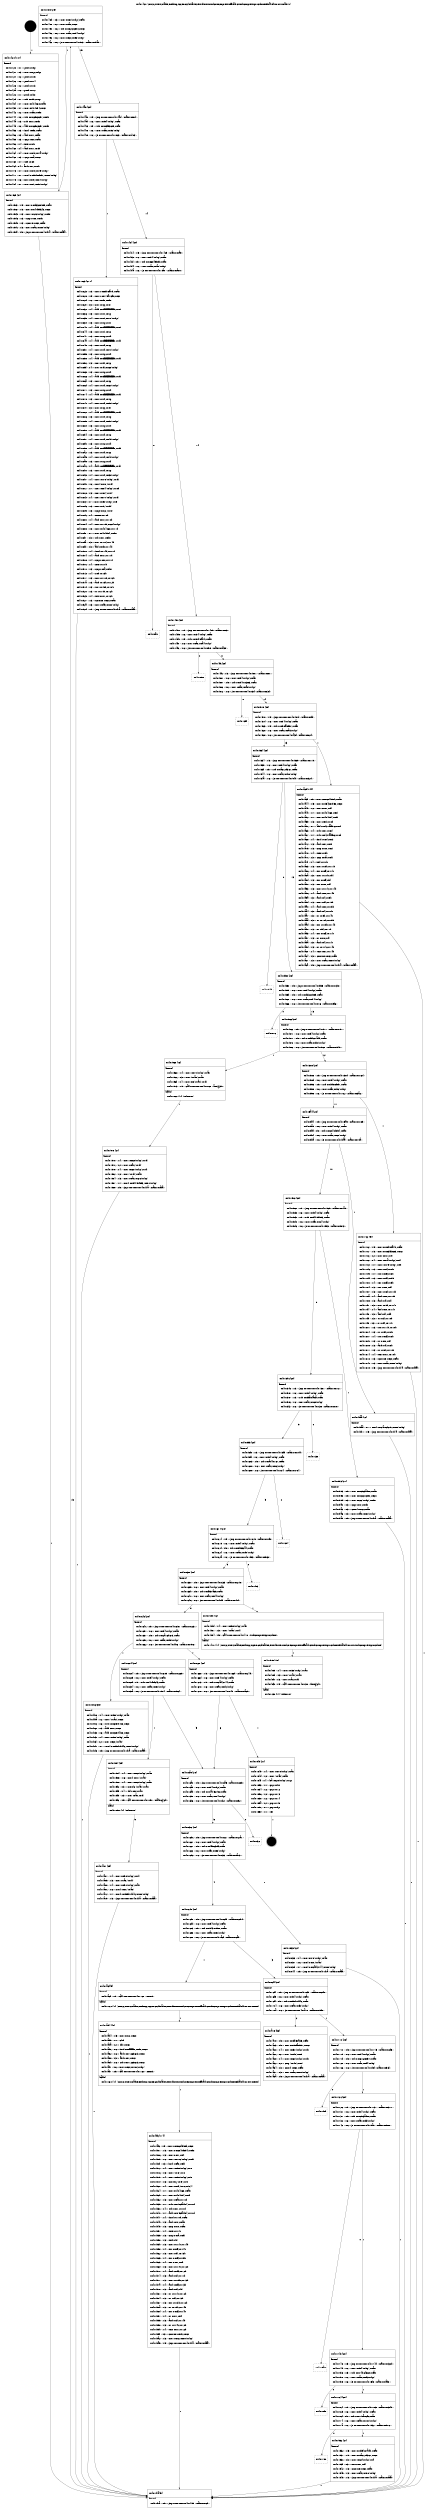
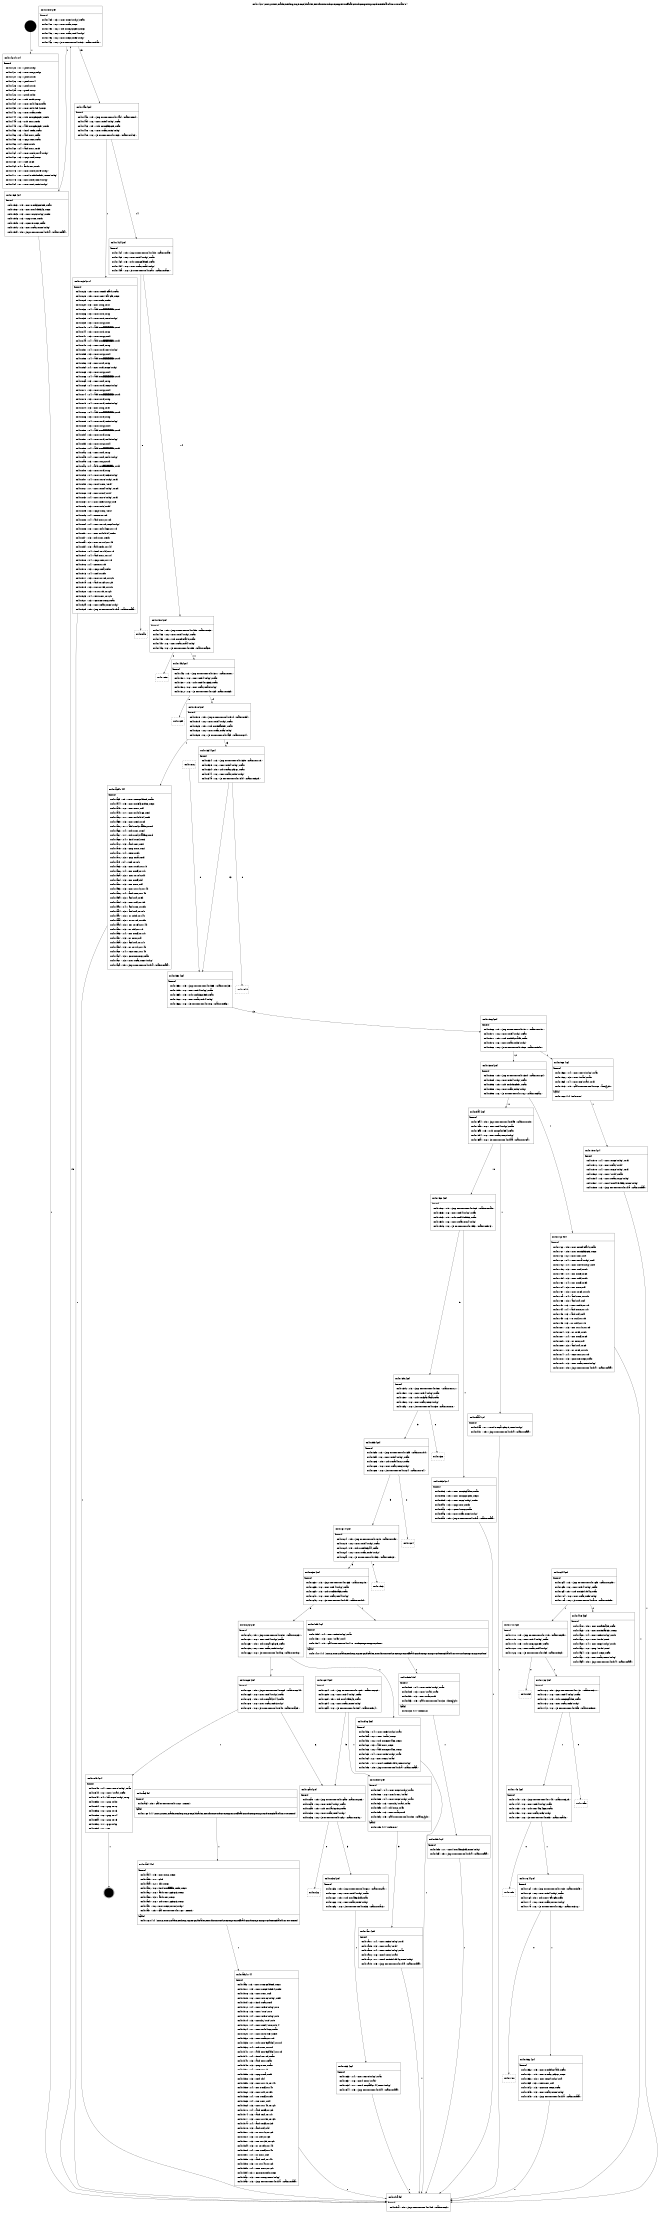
(277, 1017) -> (194, 870)
none -> (459, 1847)
(213, 1923) -> none
